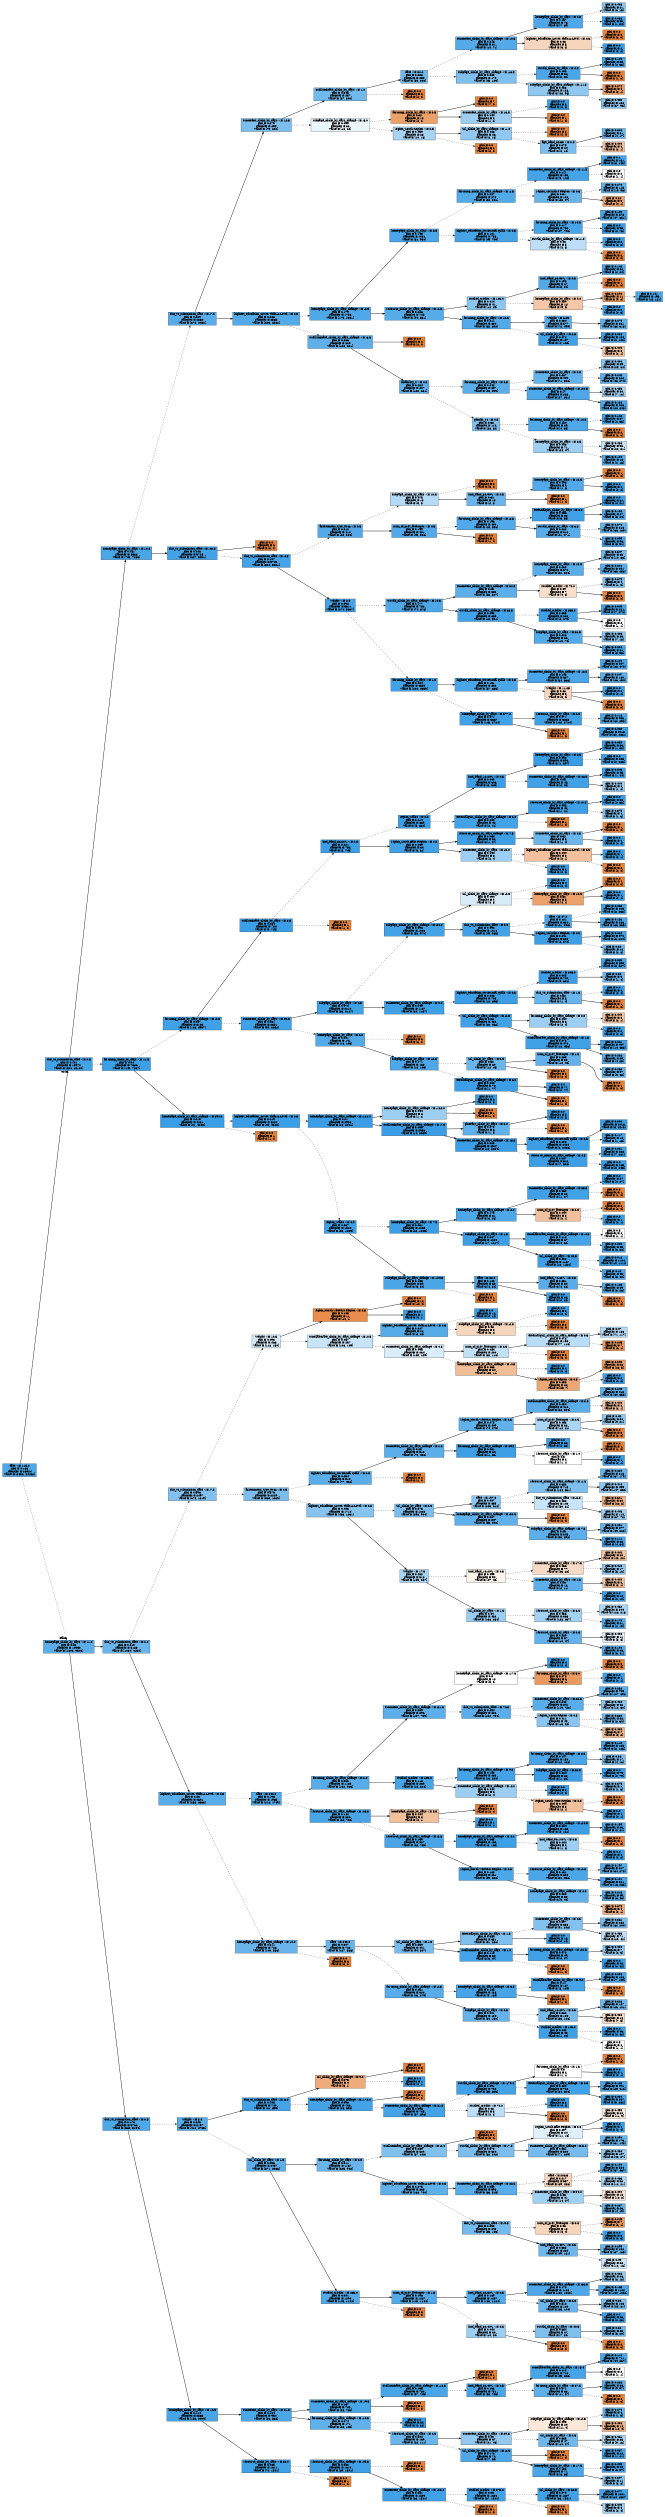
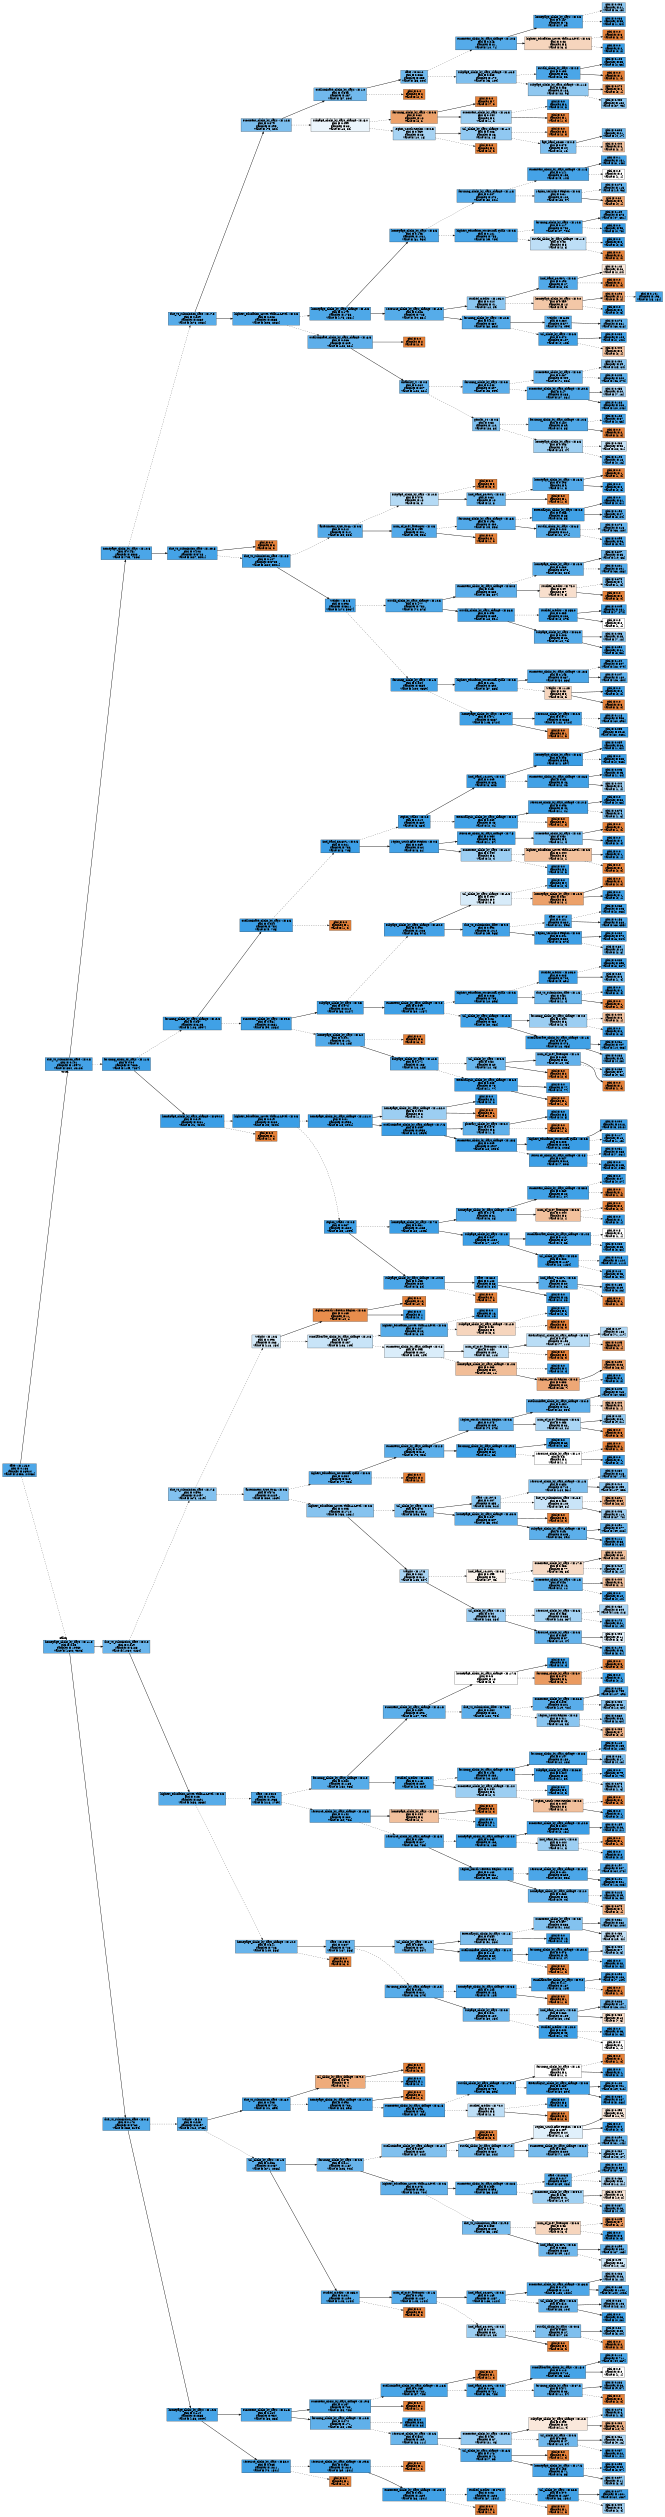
(614, 269) -> (614, 269)
(558, 2180) -> (558, 2180)
